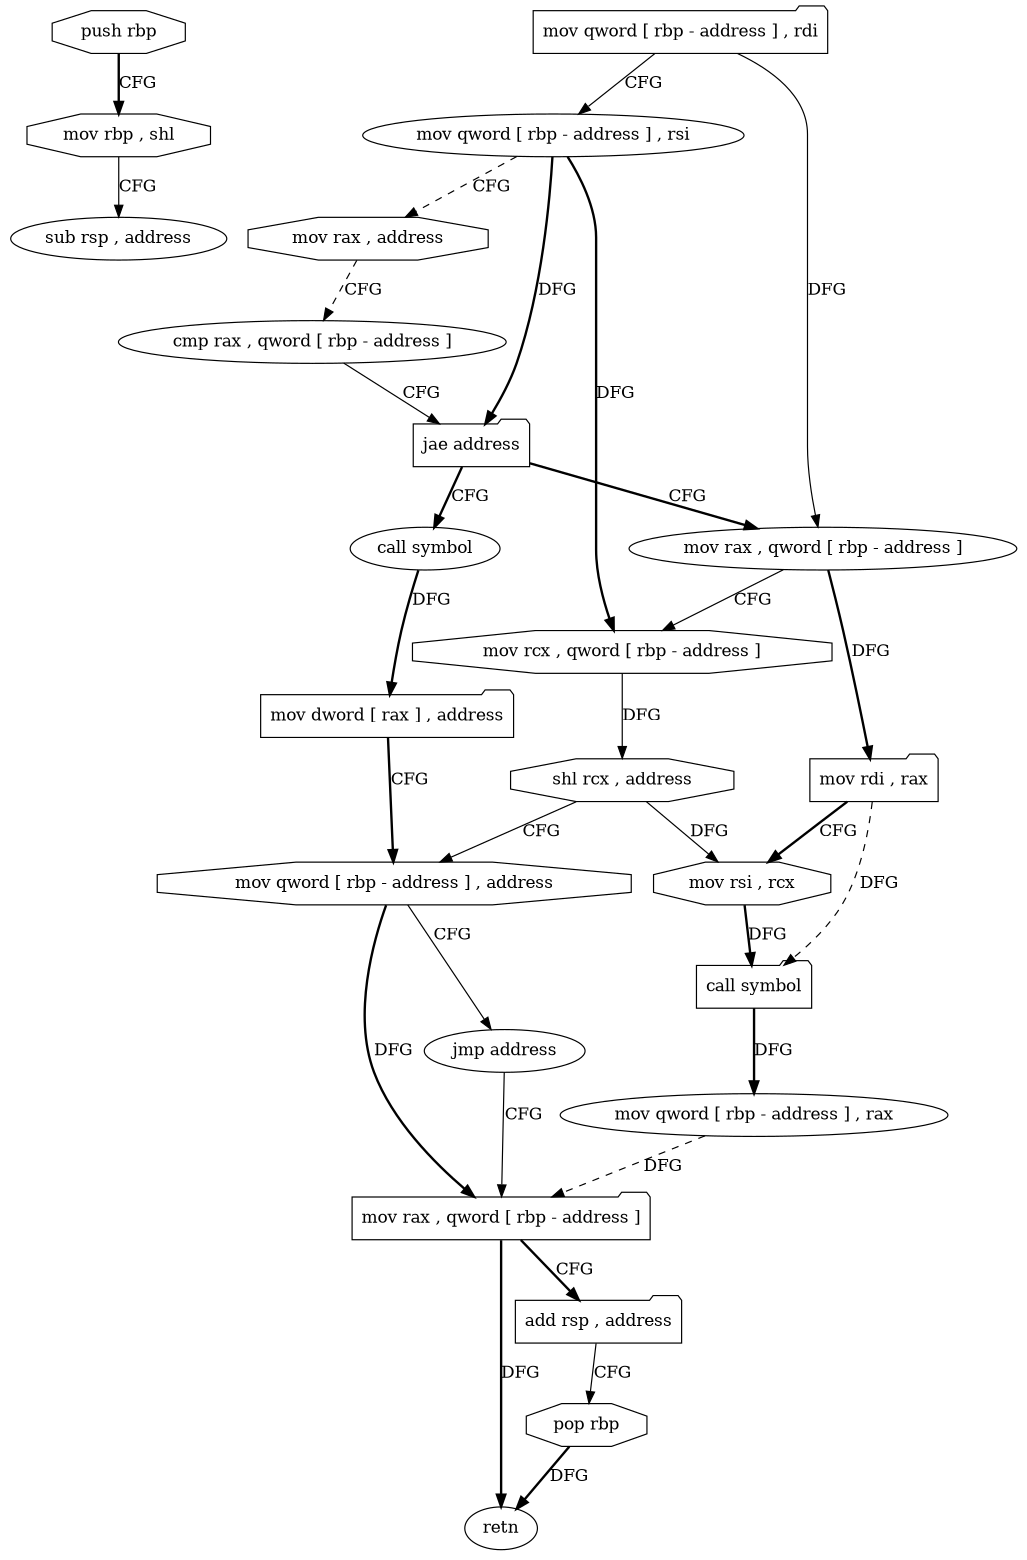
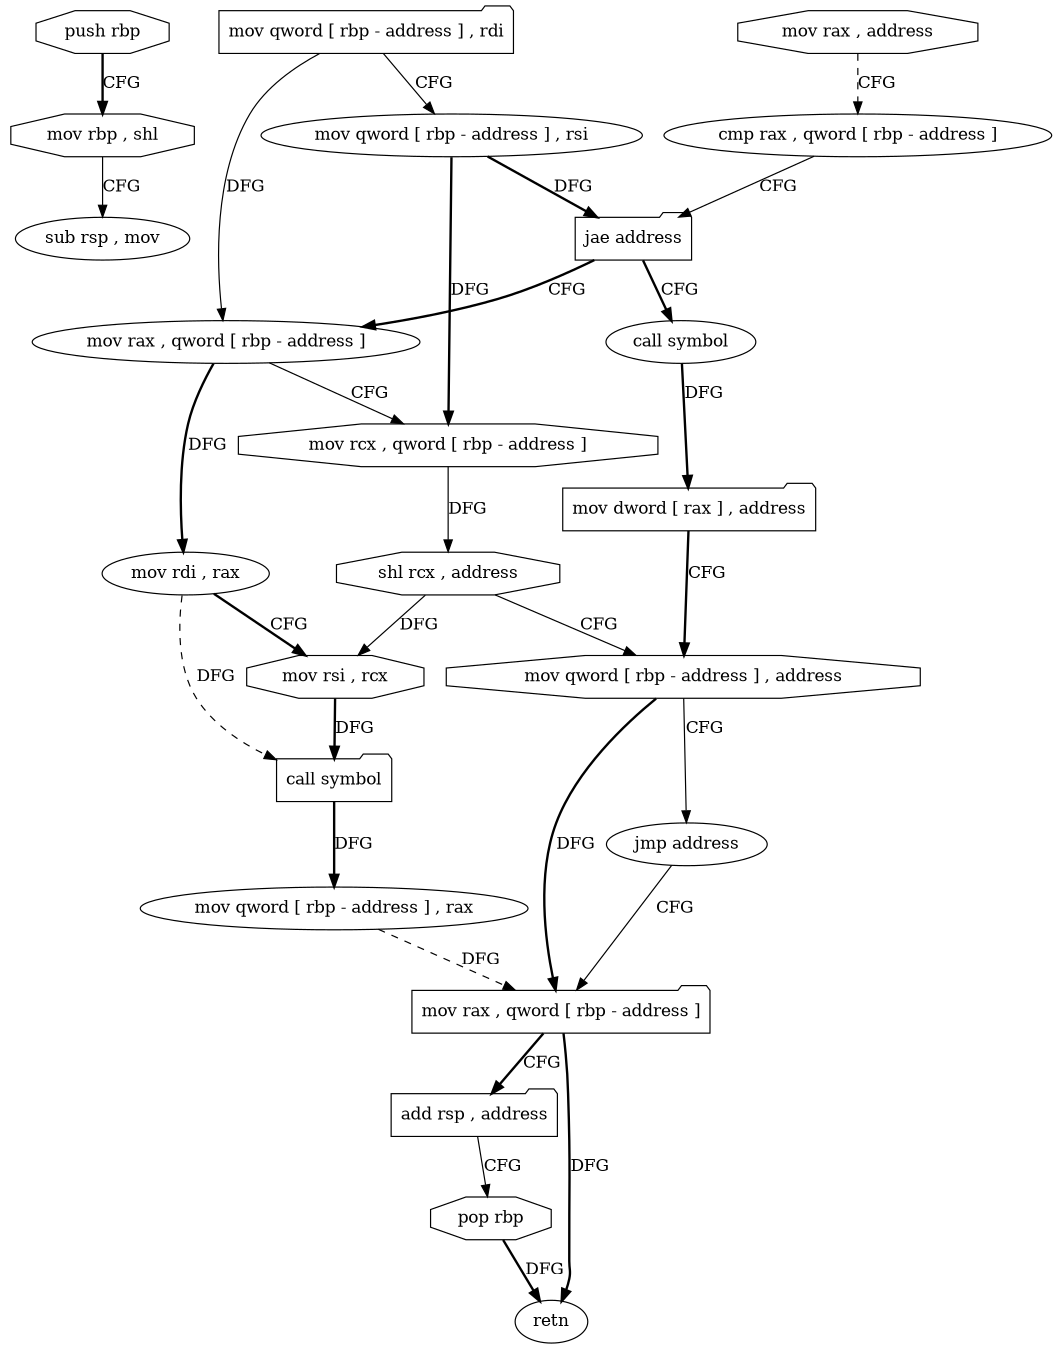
(466, 184) -> none
(119, 239) -> (103, 239)
(874, 780) -> (186, 574)
